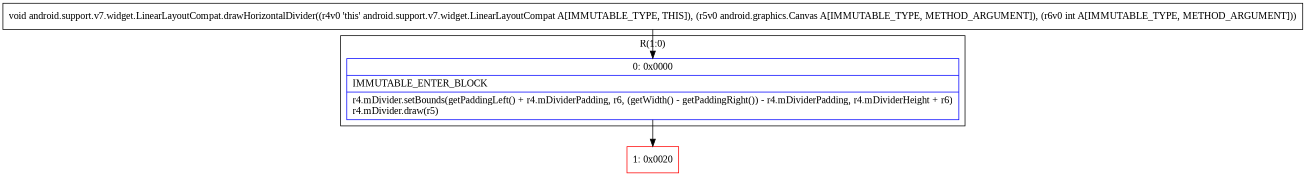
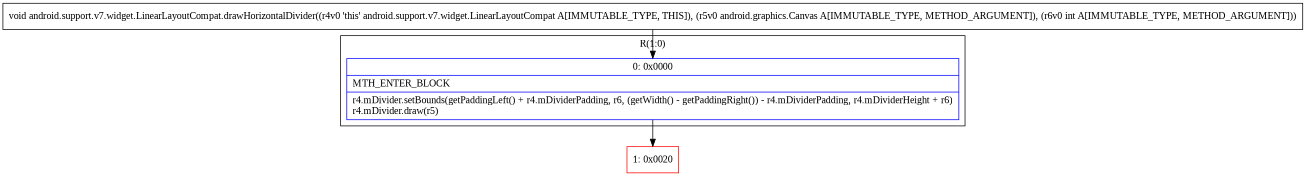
(420, 83) -> (401, 83)
